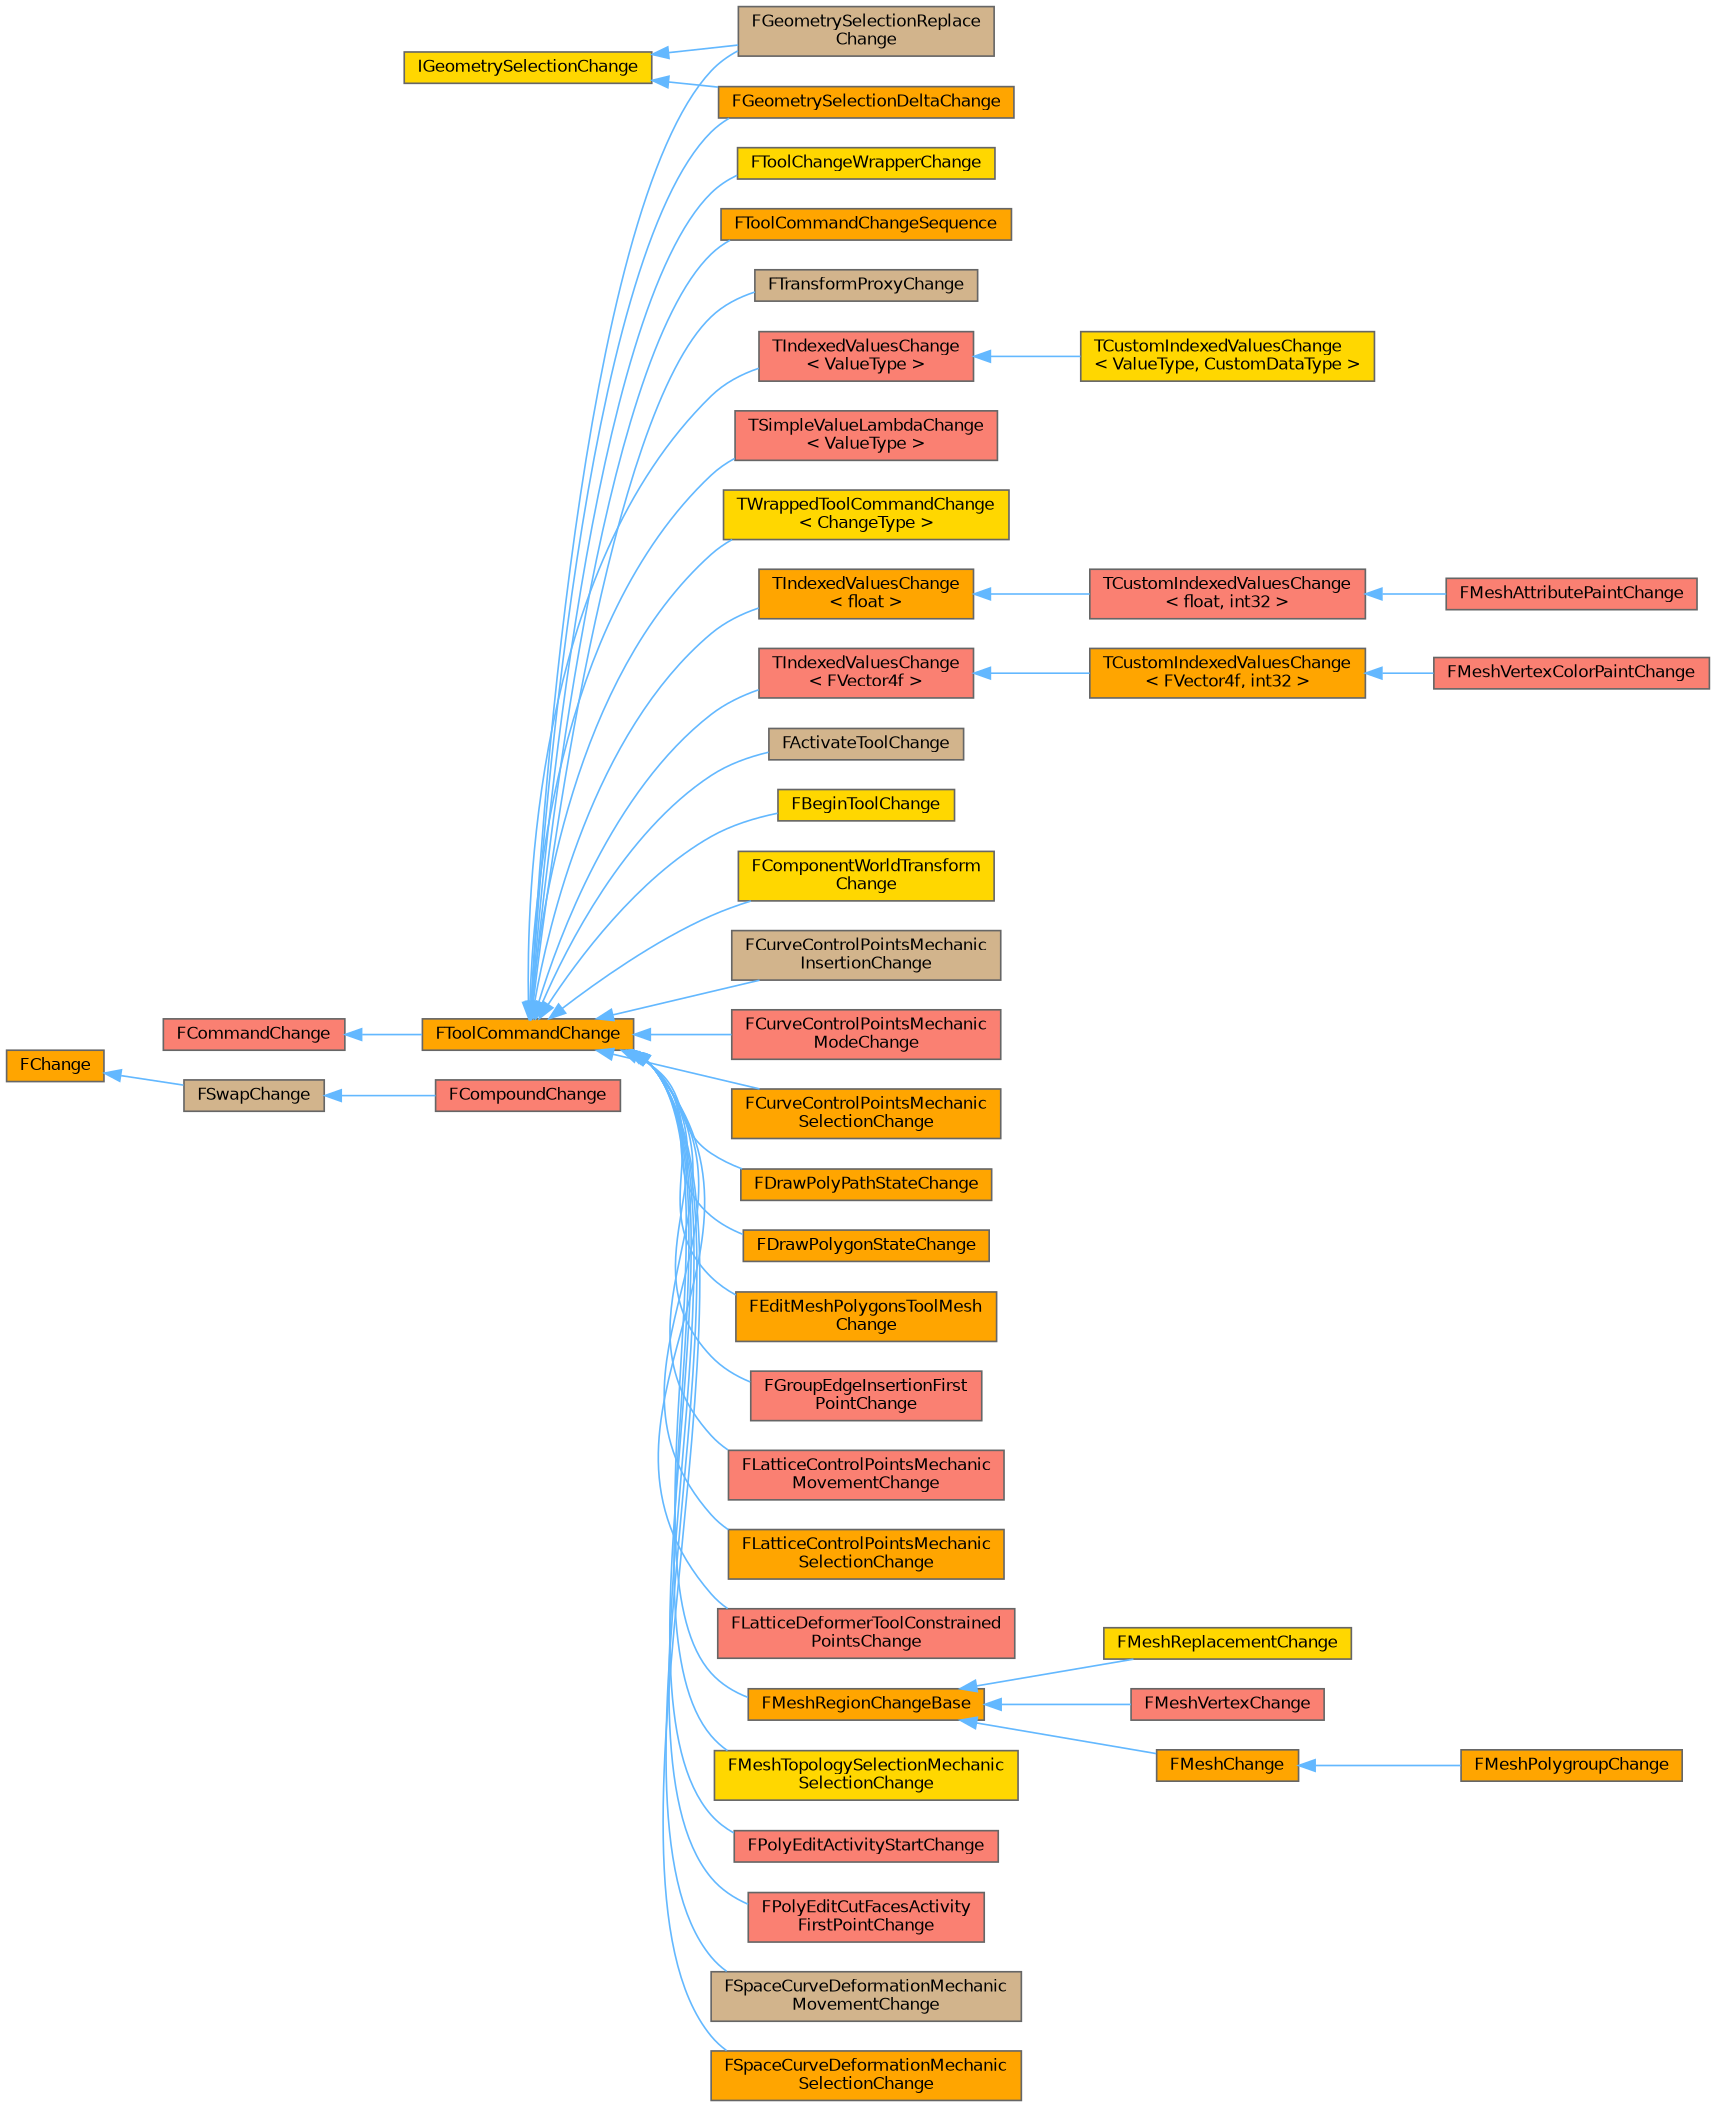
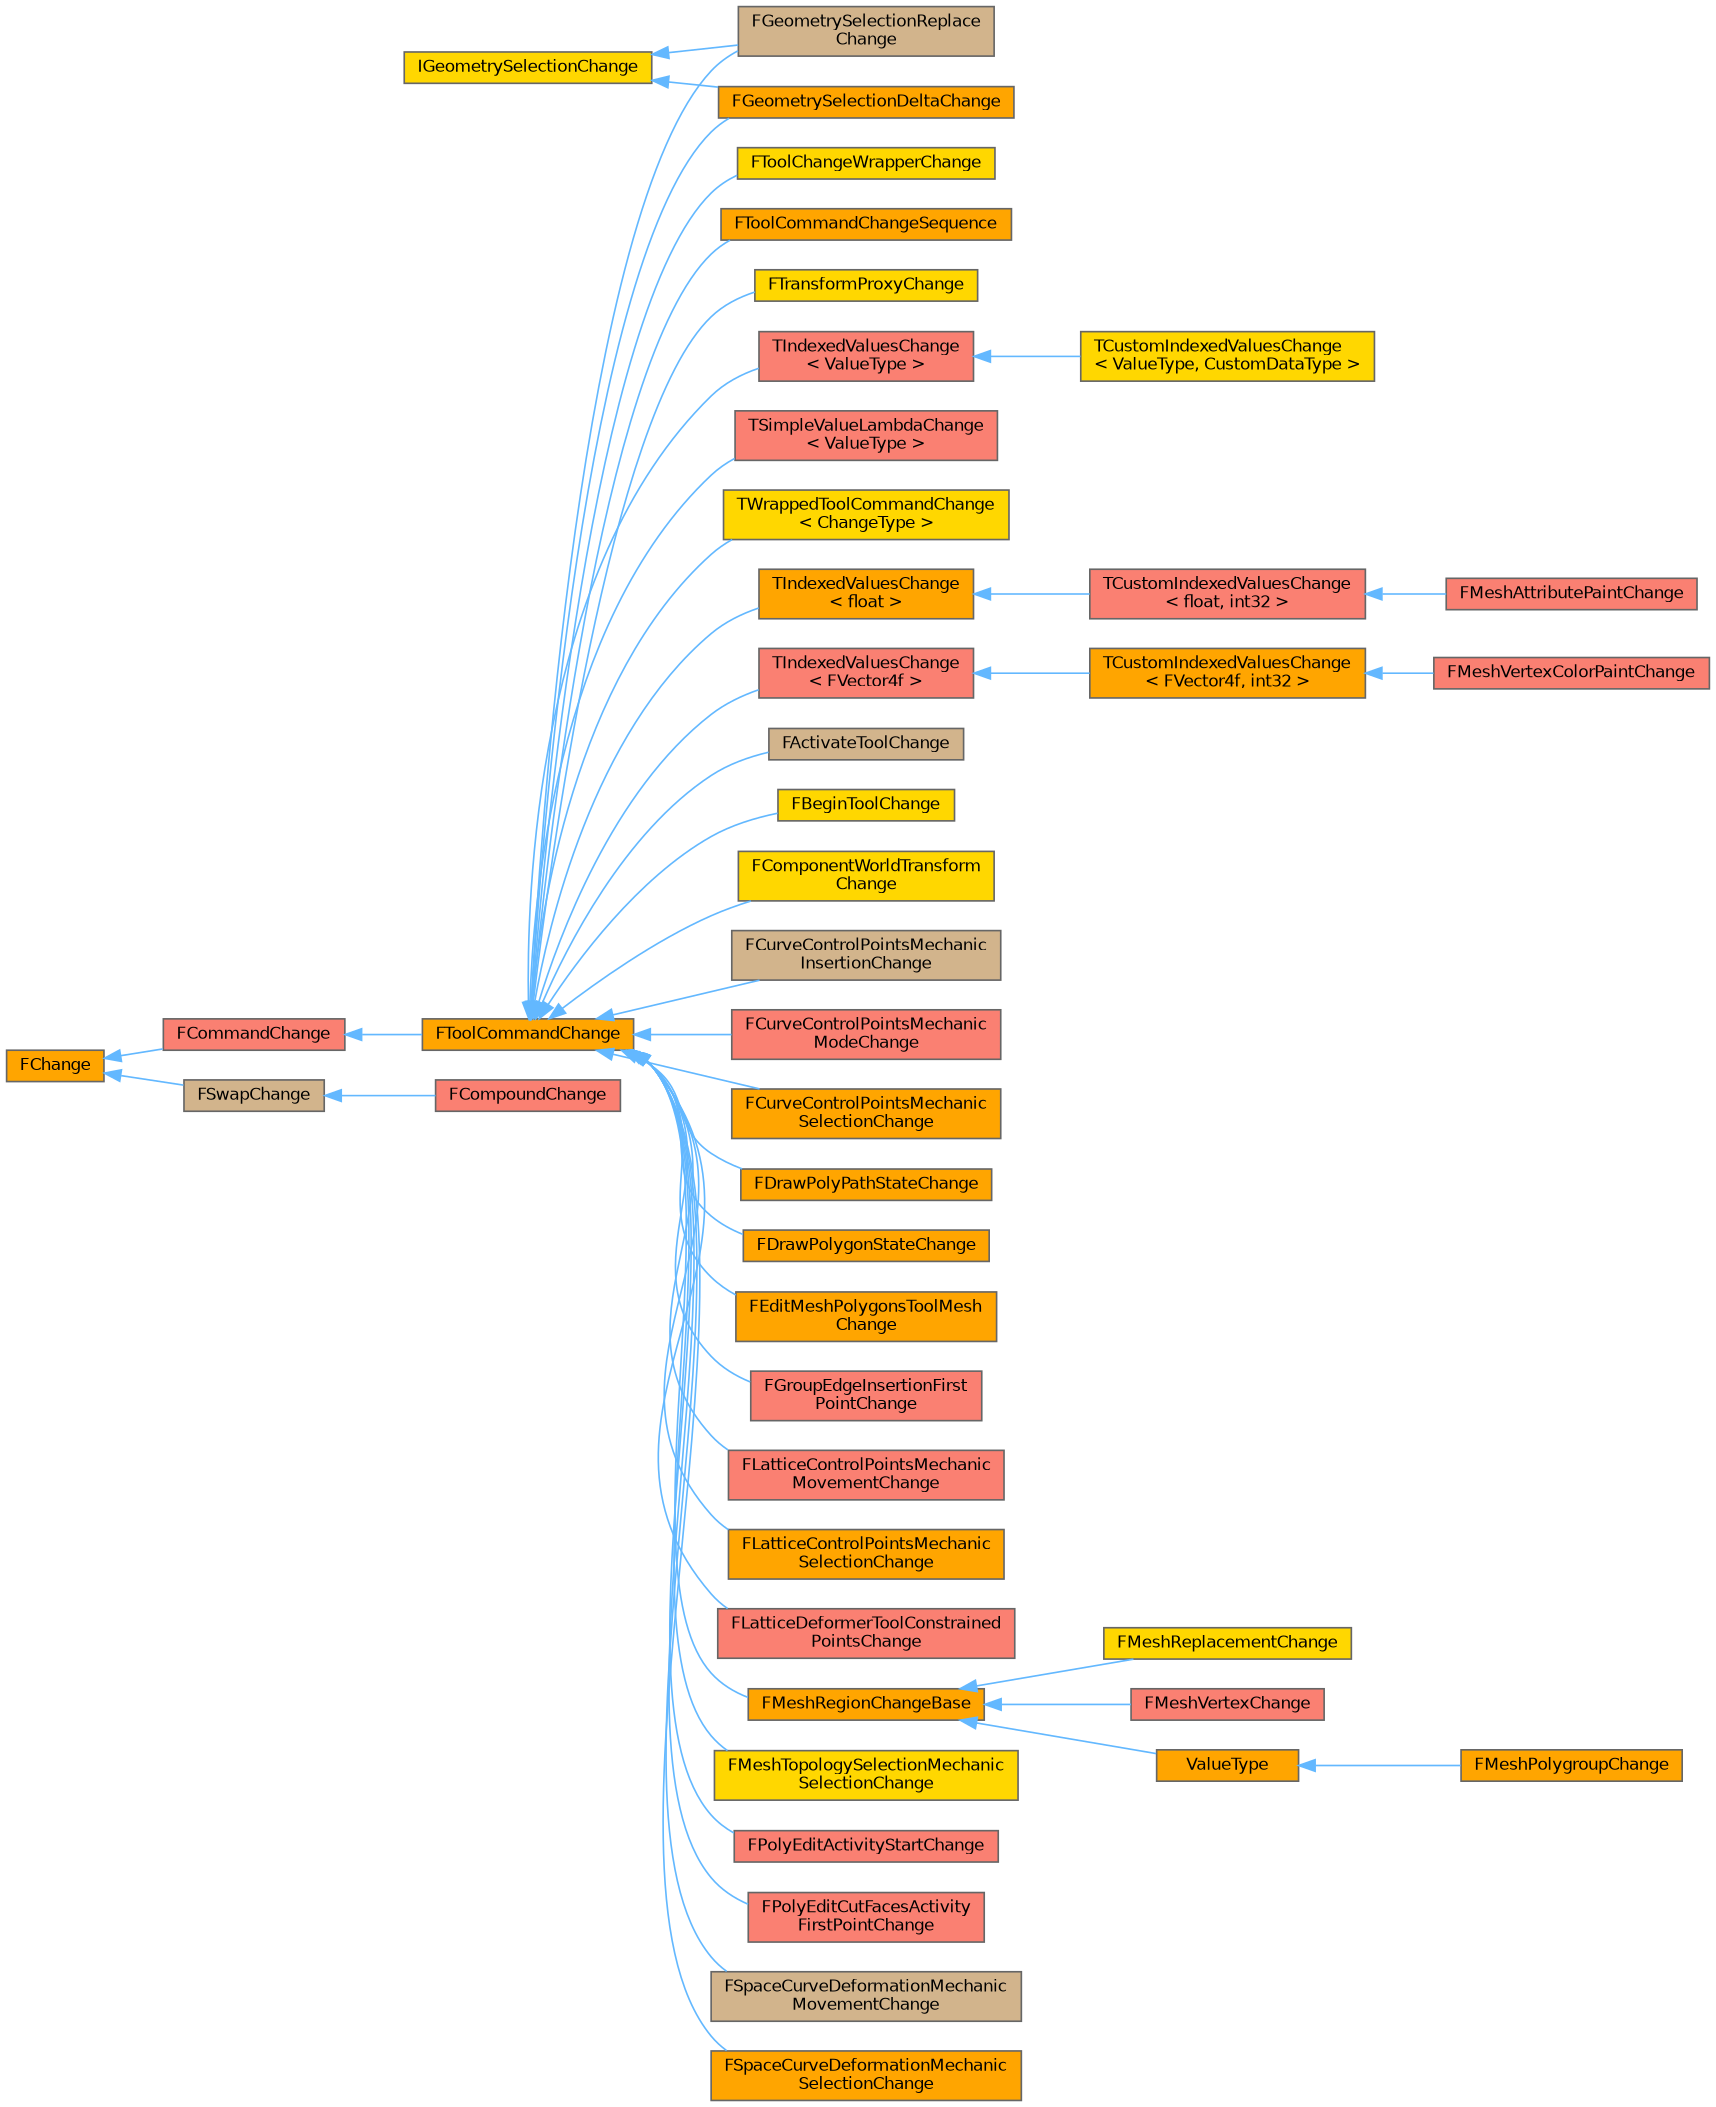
(866, 285) -> (866, 285)
none -> (142, 1052)
(1228, 1766) -> (1228, 1766)
